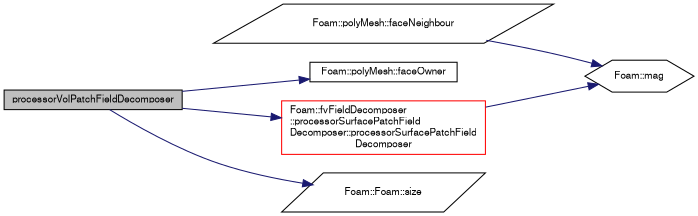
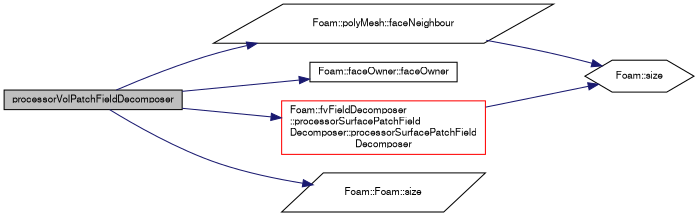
none -> (181, 65)
(384, 72) -> (384, 72)
(639, 76) -> (639, 76)
